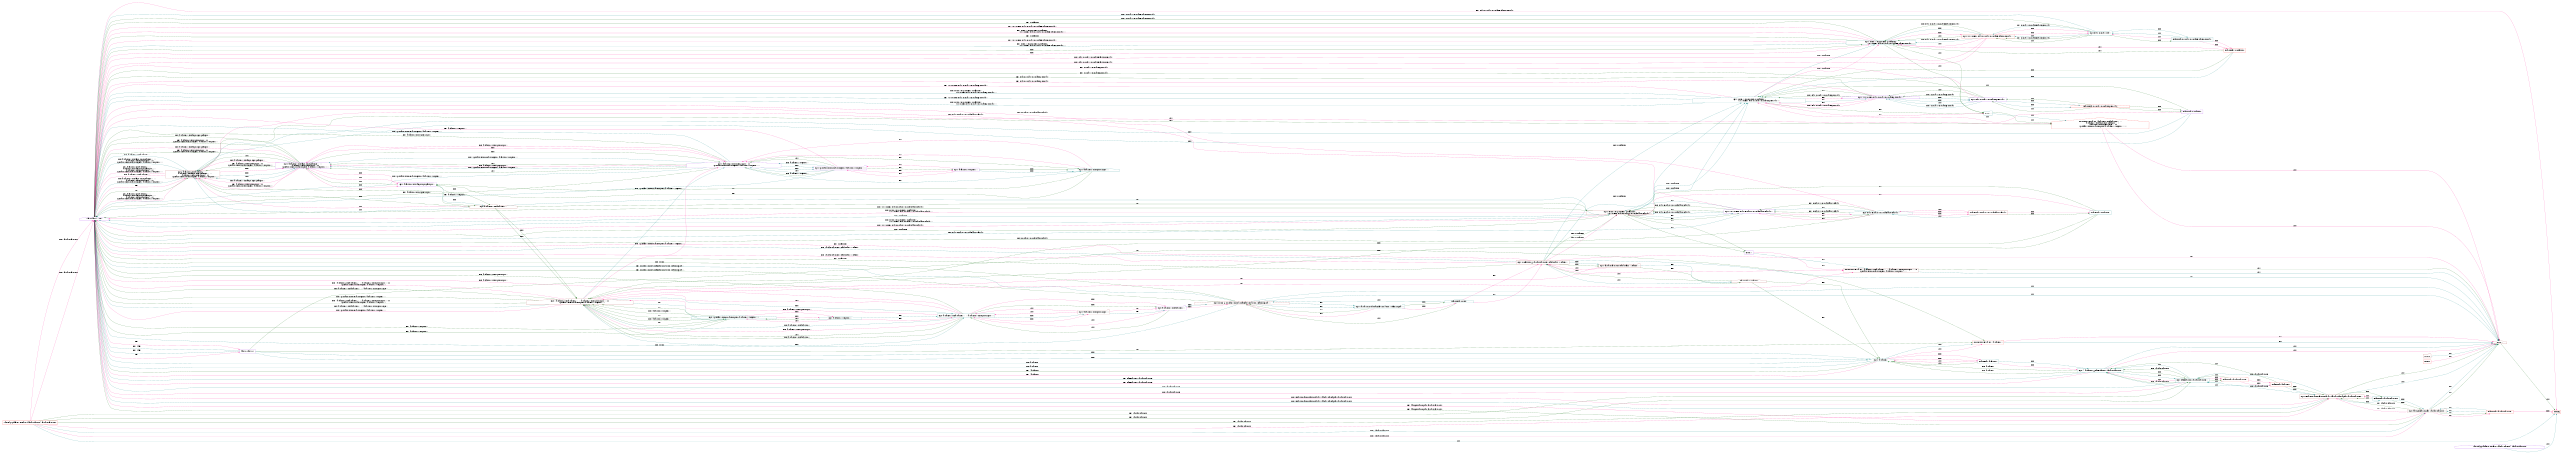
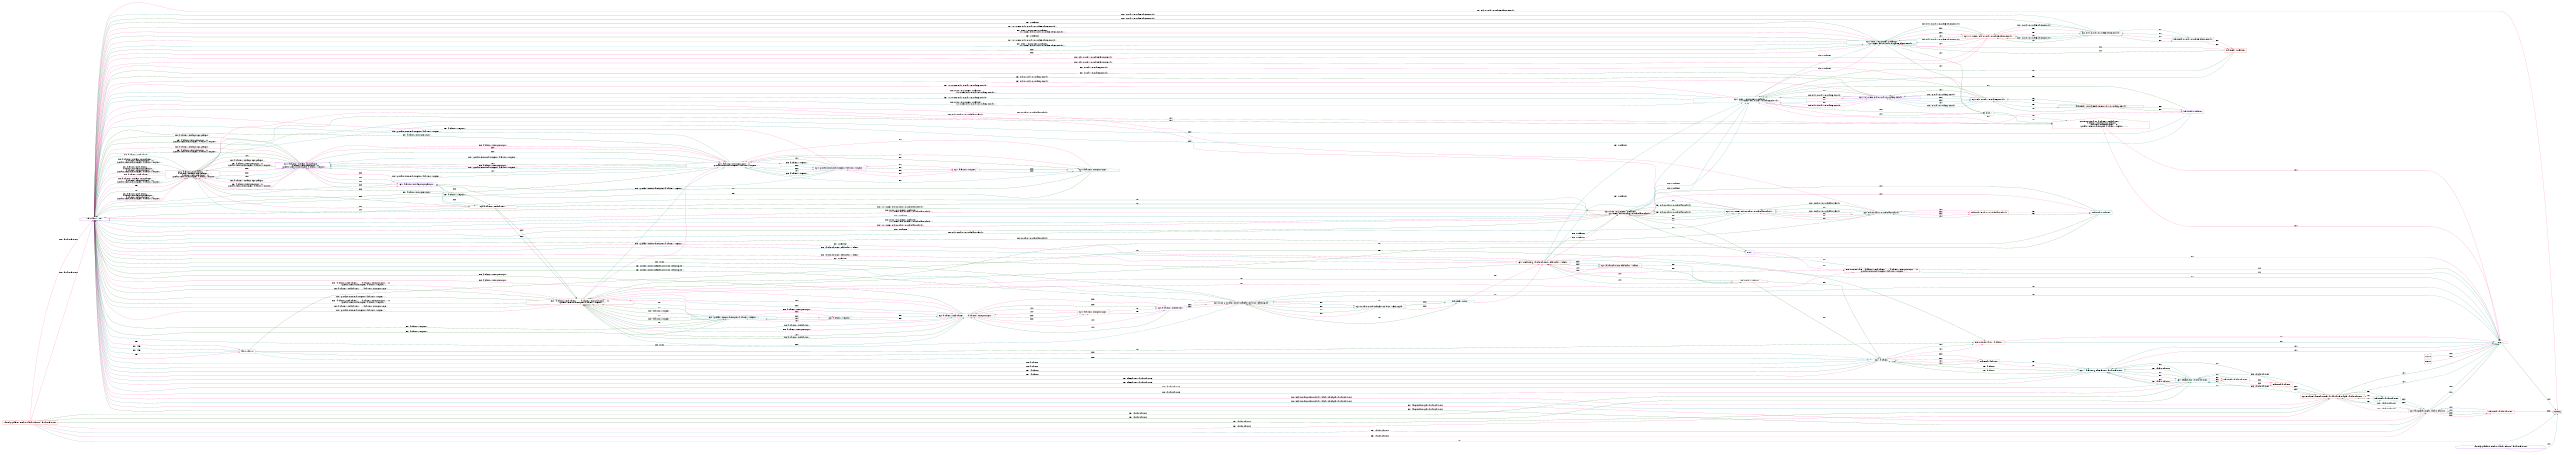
(2100, 33) -> (2101, 33)
(2100, 106) -> (2101, 106)
(1380, 307) -> (1380, 307)
